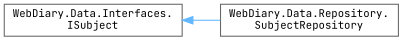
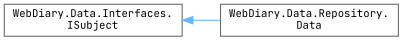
(309, 20) -> (309, 20)
